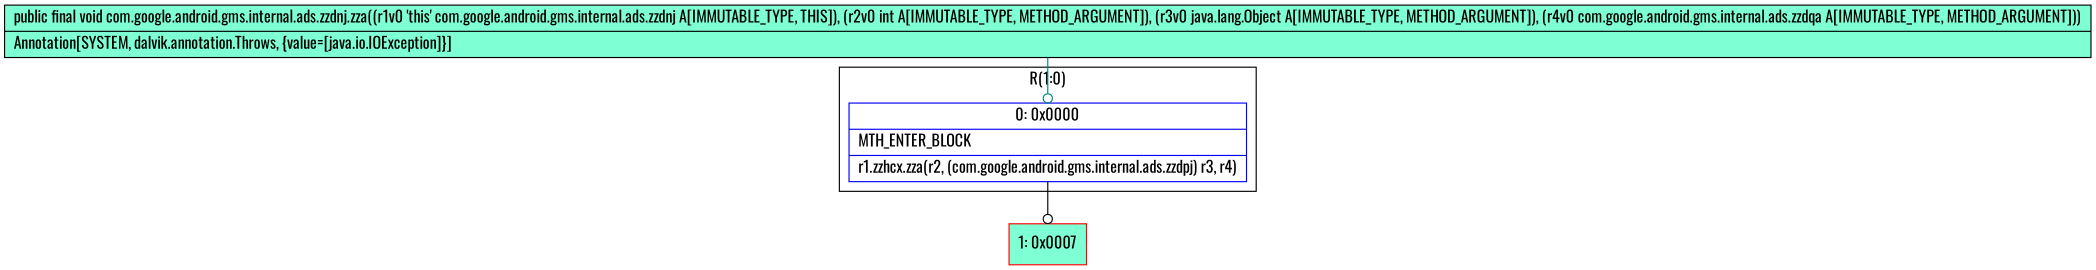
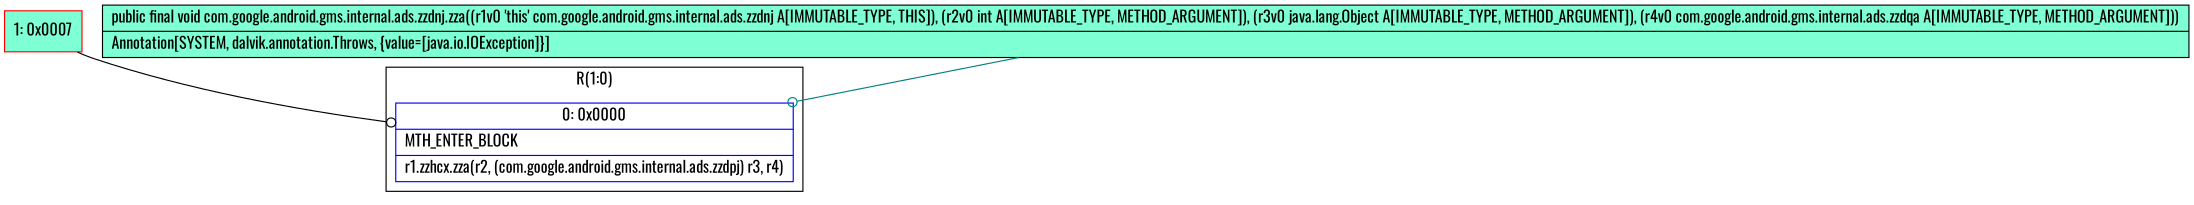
(1048, 199) -> (230, 95)
